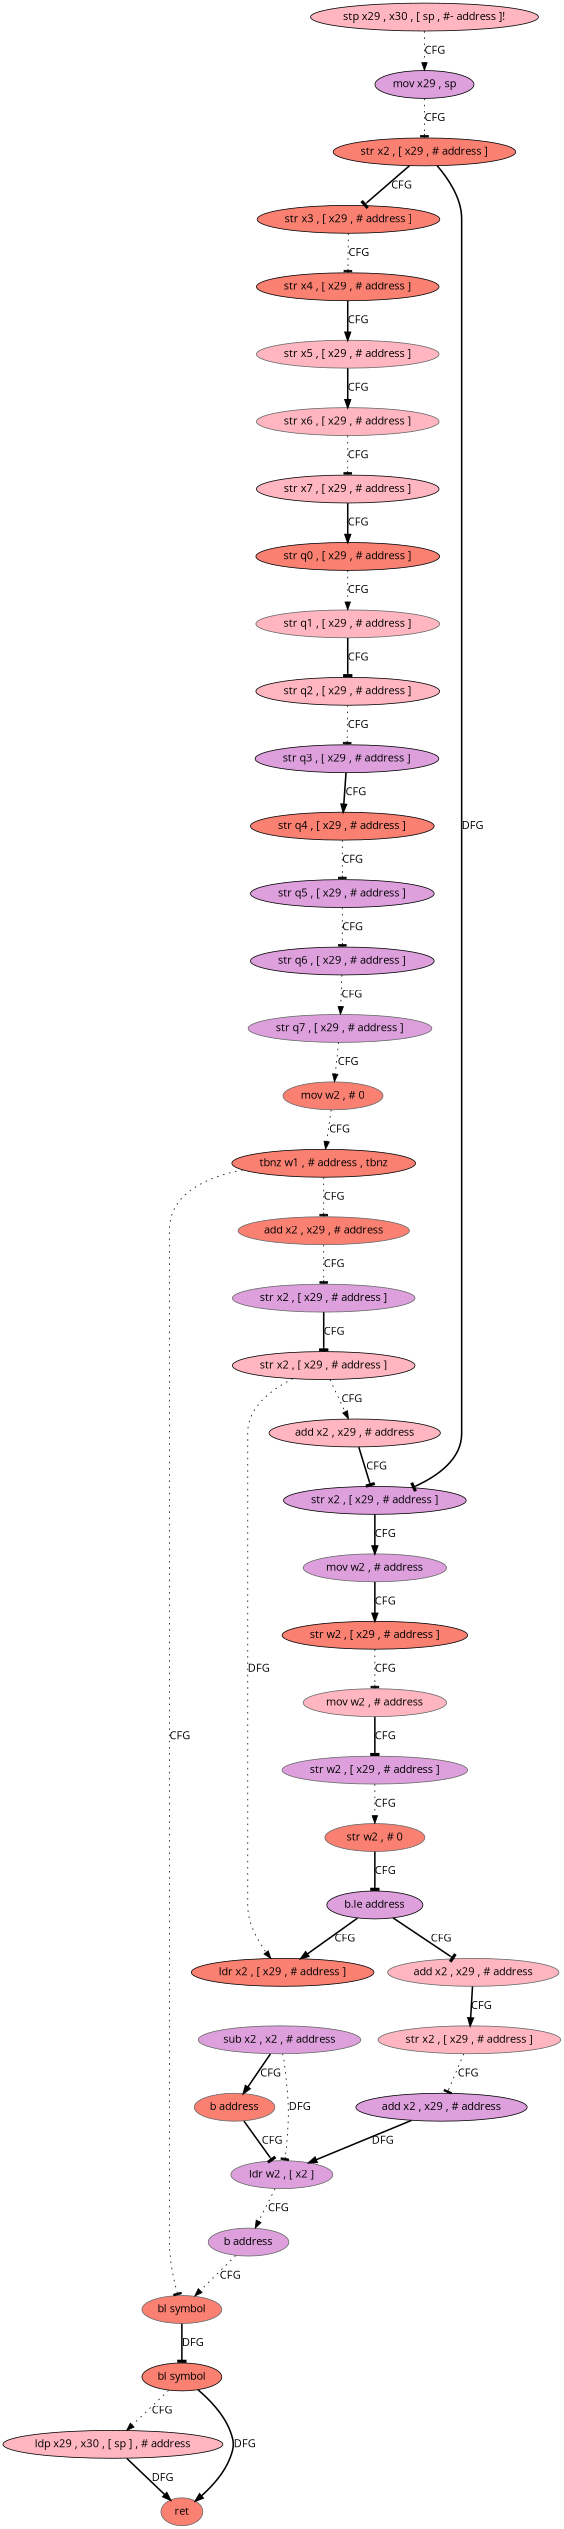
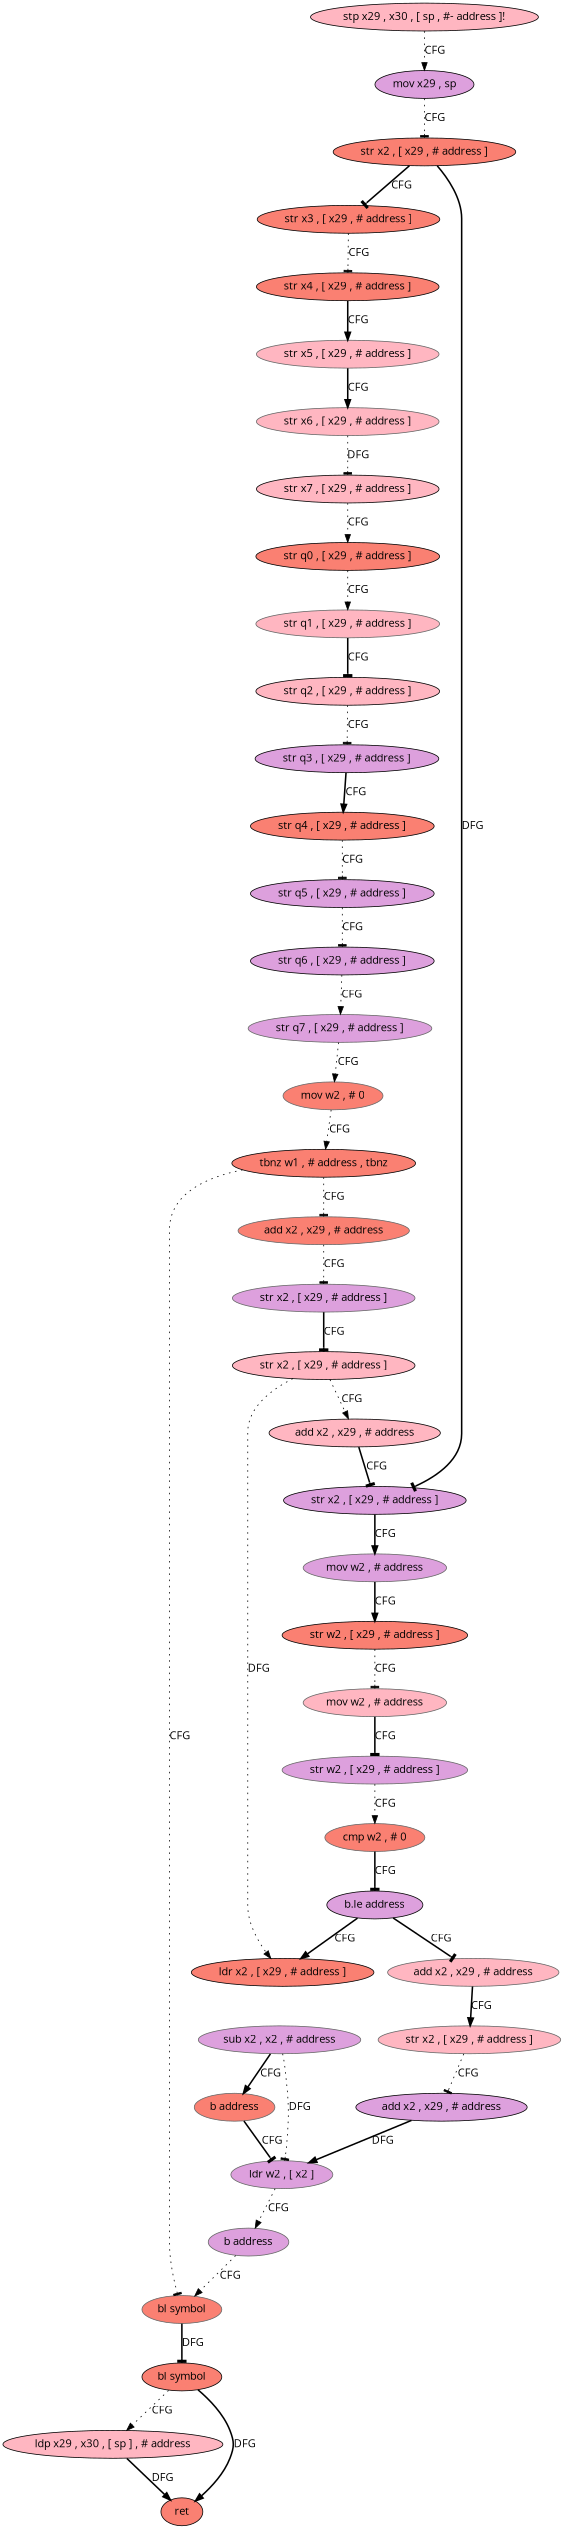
(359, 455) -> (359, 455)
(348, 519) -> (348, 519)
(375, 1838) -> (375, 1838)
(182, 2512) -> (182, 2512)
